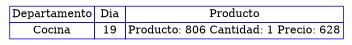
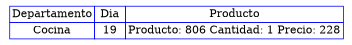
(234, 30) -> (234, 30)
